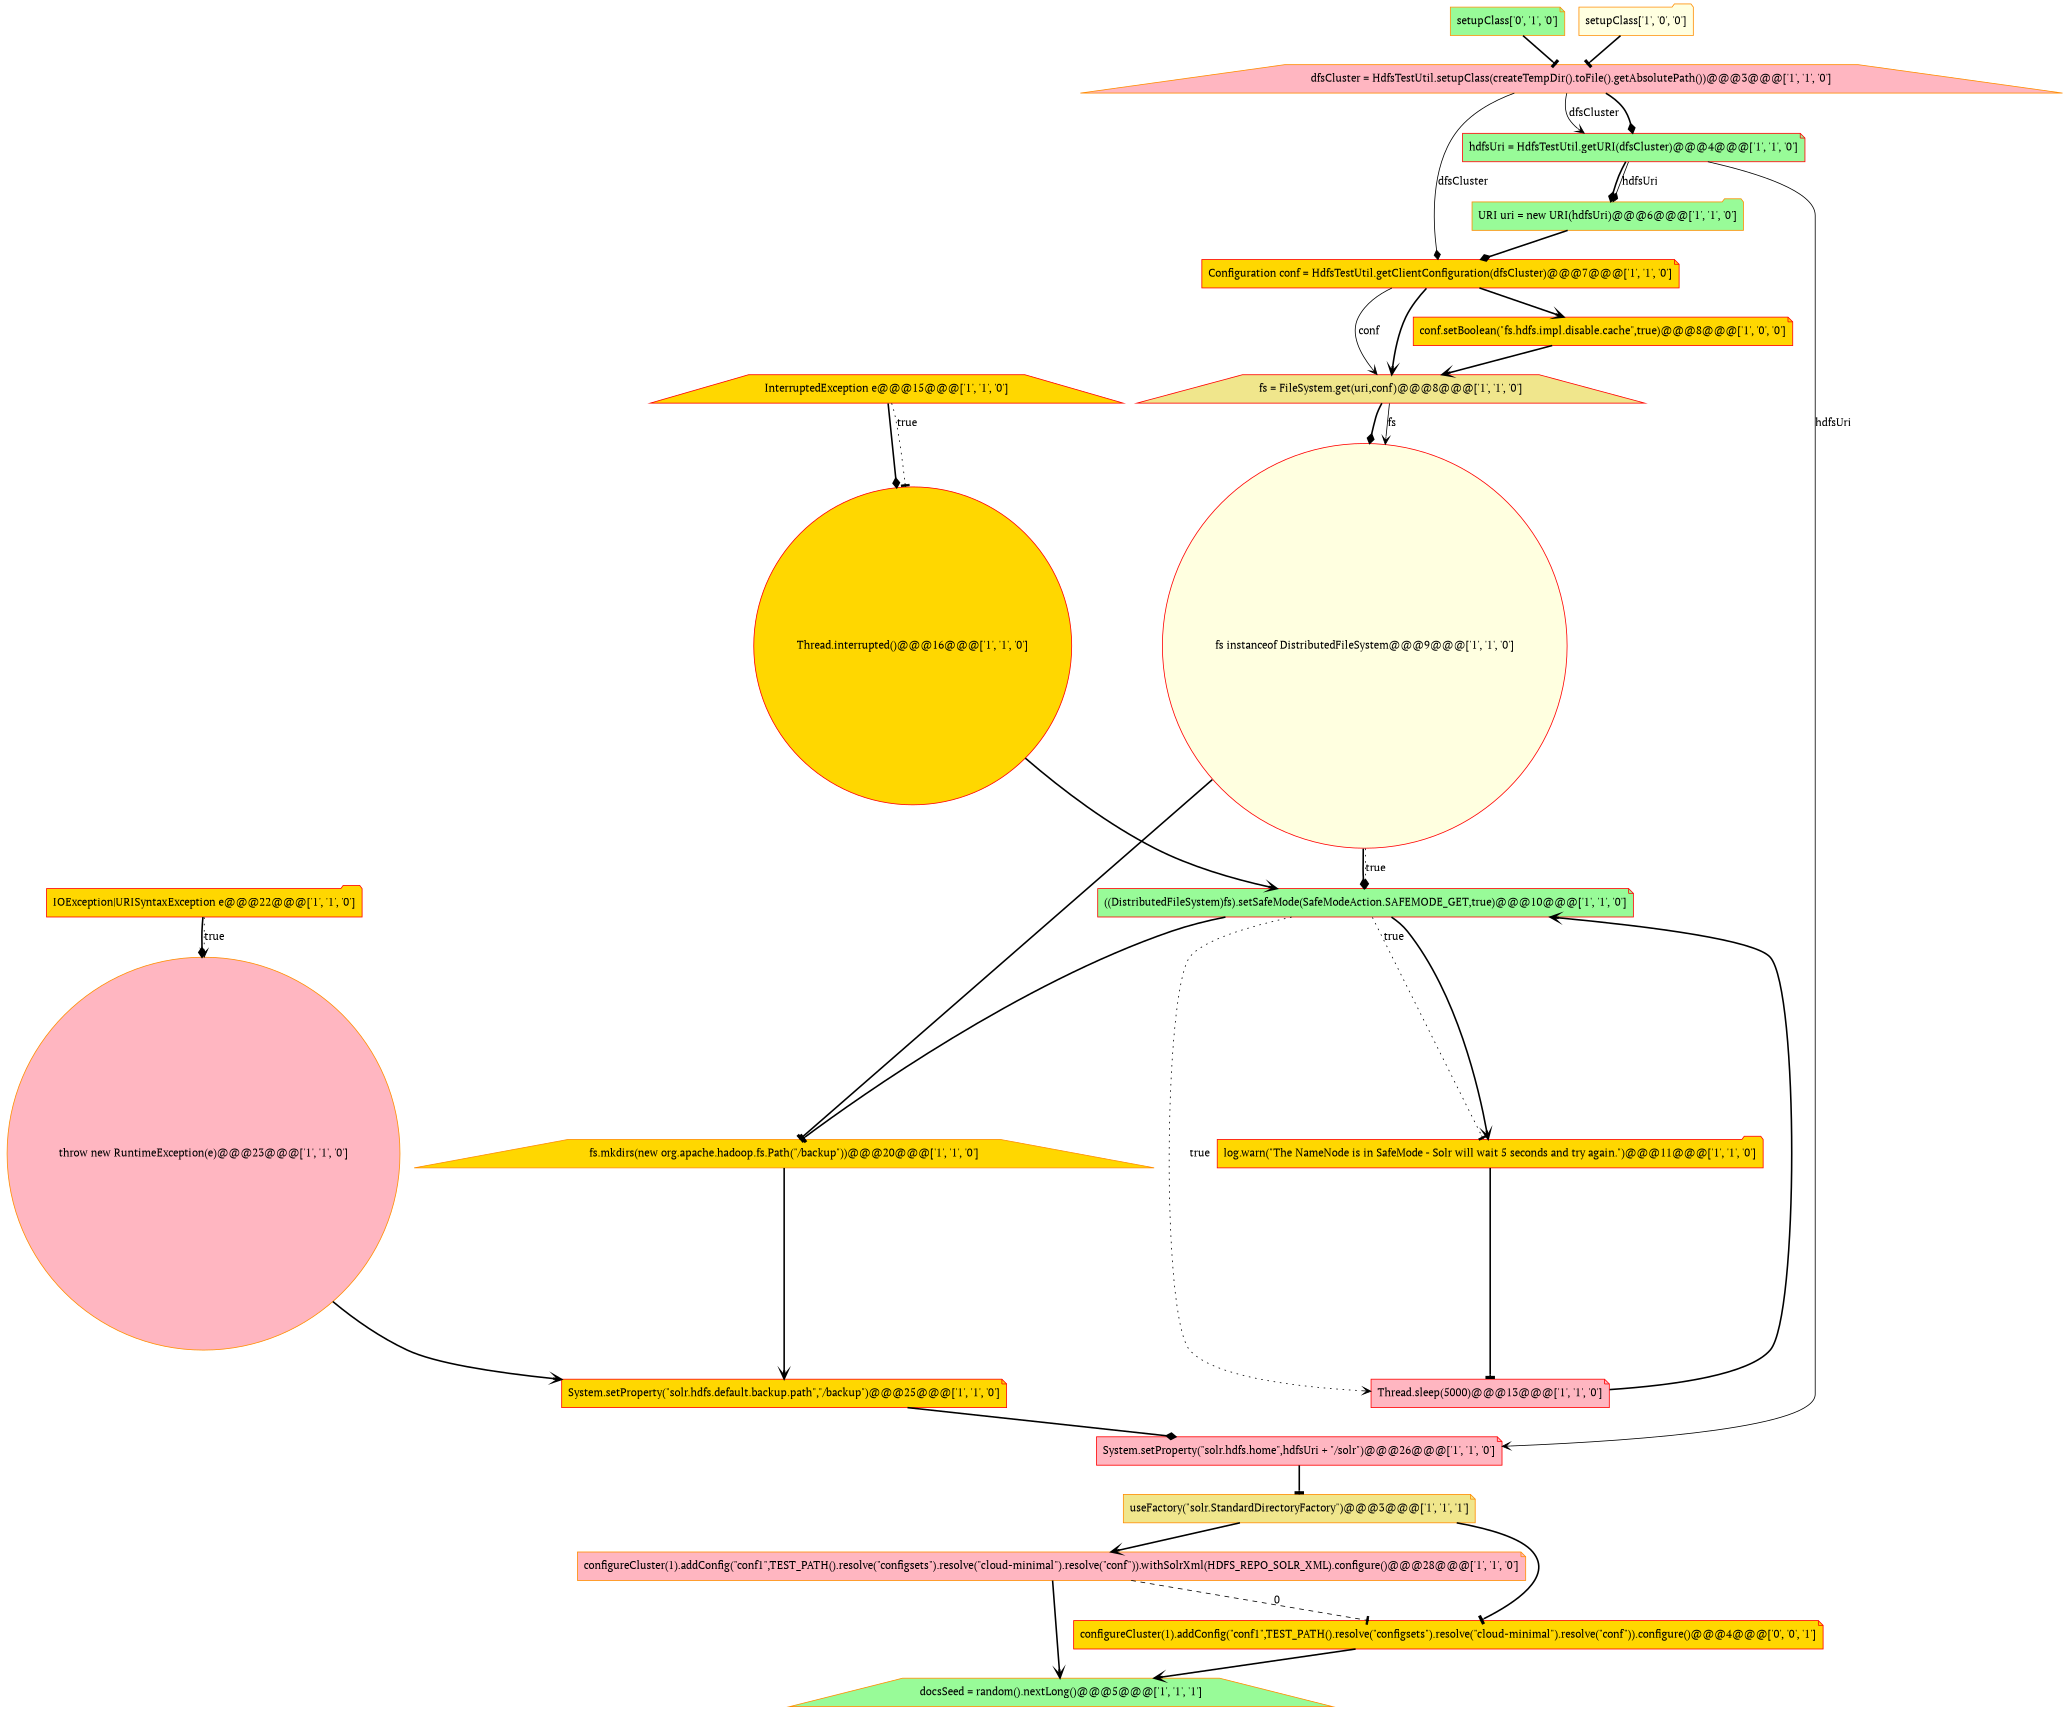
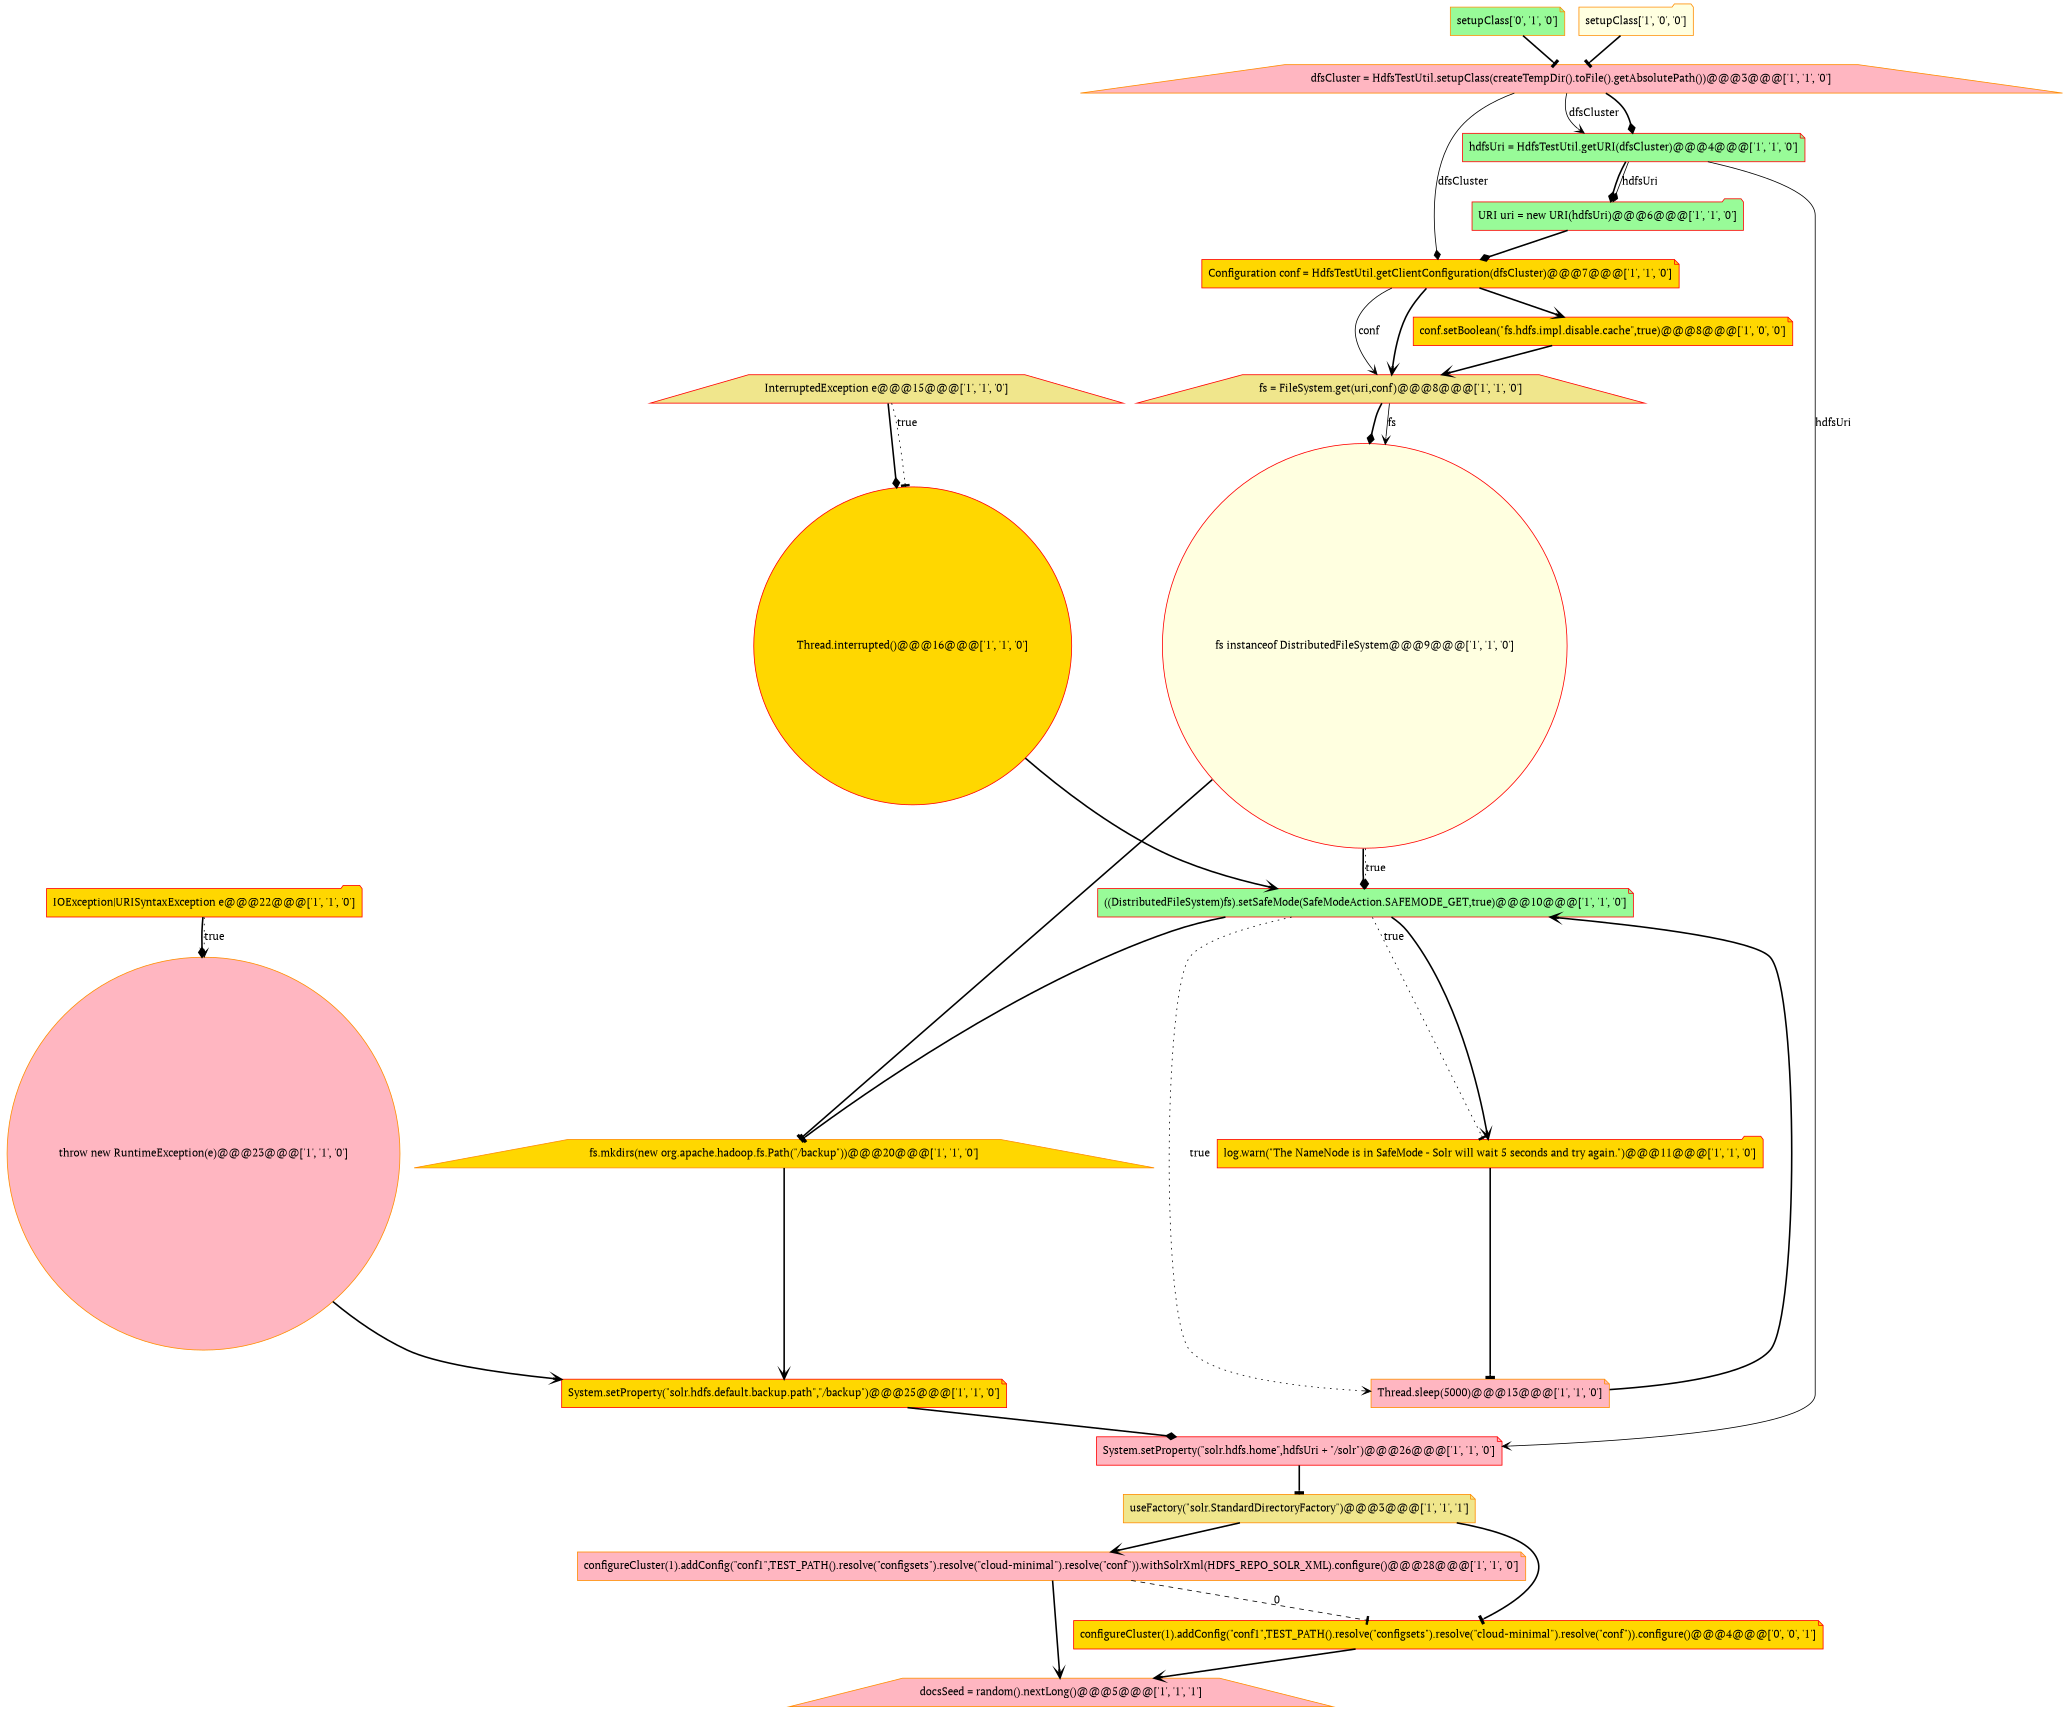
(1608, 216) -> (1608, 216)
(887, 389) -> (887, 389)
(1490, 1393) -> (1490, 1393)
(1061, 1692) -> (1061, 1692)
